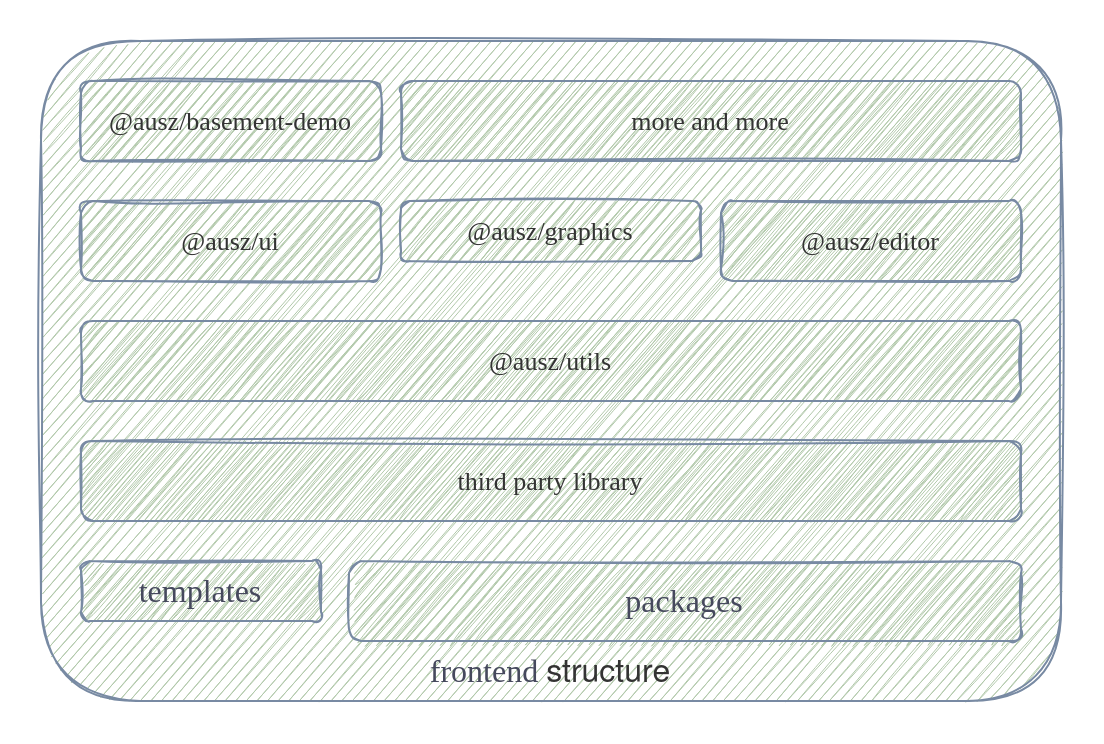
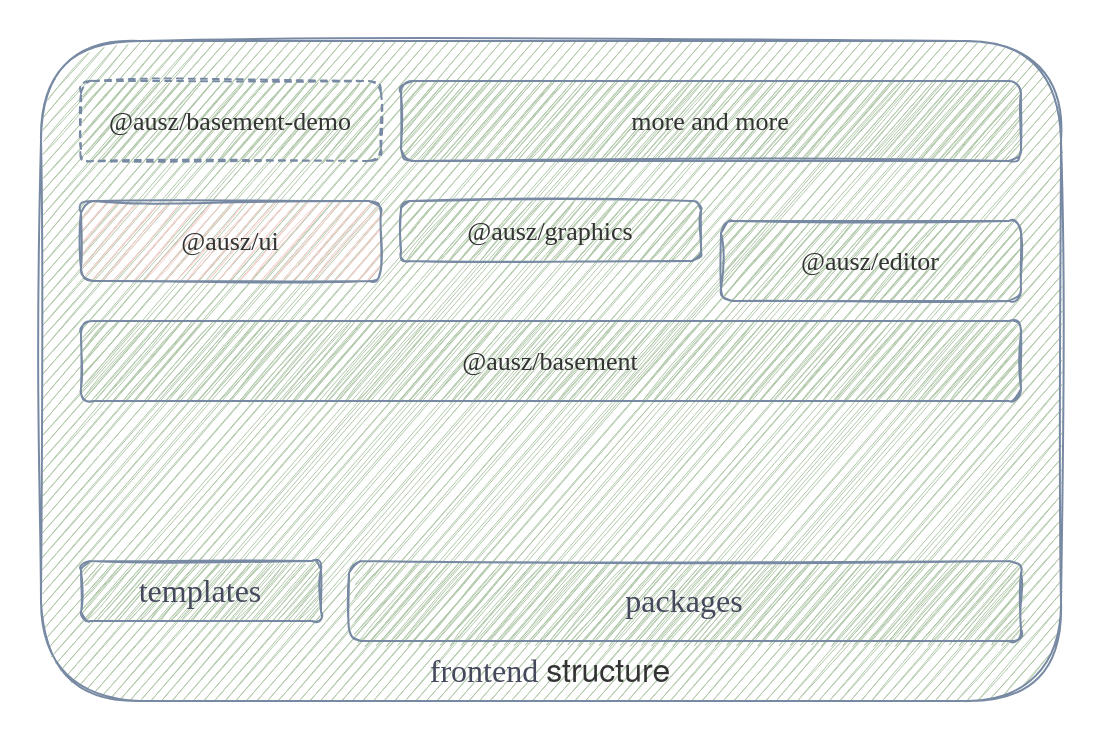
(231, 121) -> (231, 121)
(231, 241) -> (231, 241)
(871, 241) -> (871, 261)
(551, 361) -> (551, 361)
(551, 481) -> none
